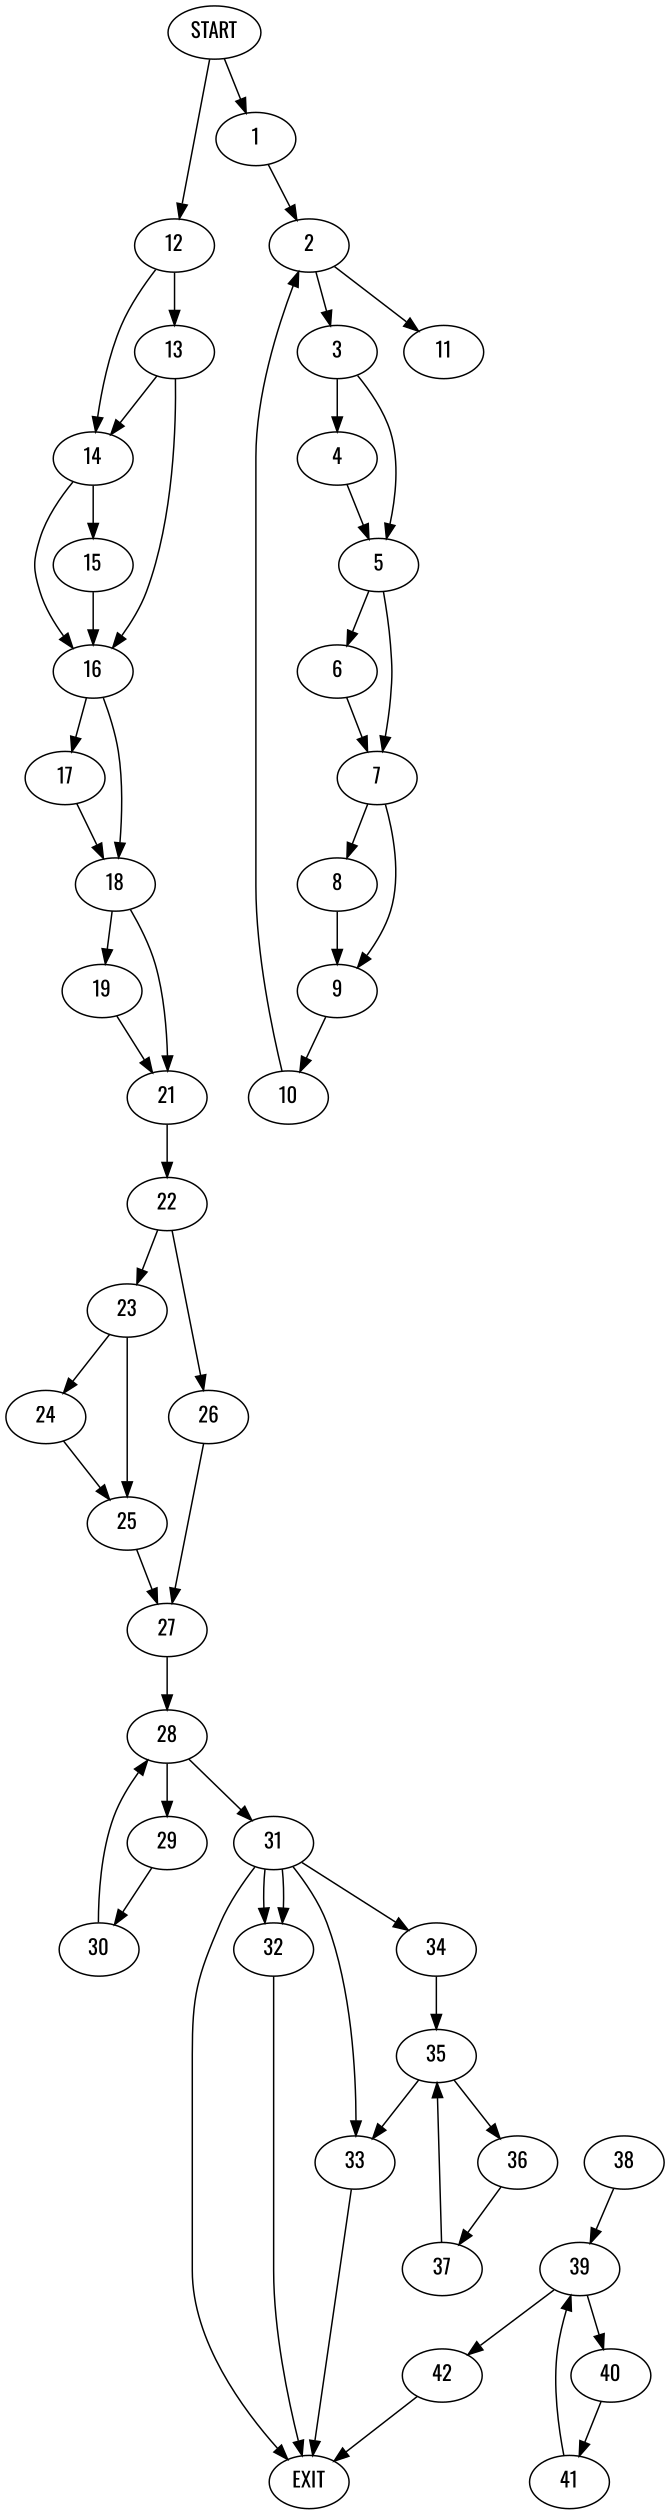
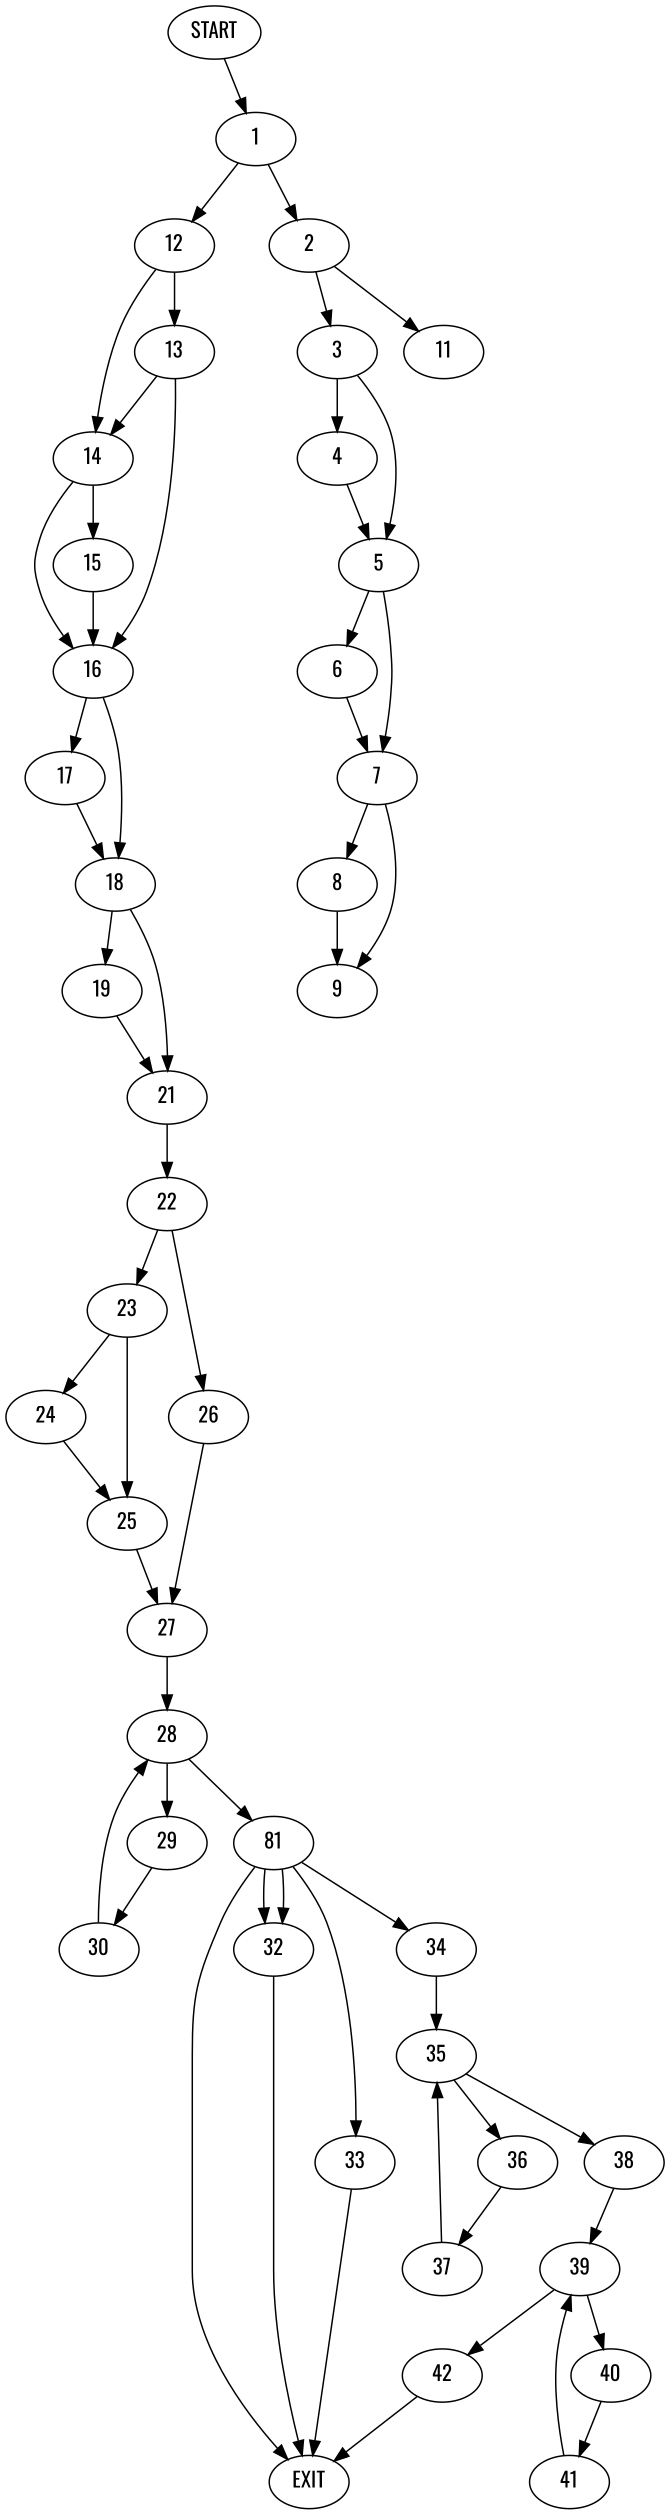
(196, 131) -> (220, 186)
(288, 1098) -> none
(274, 1843) -> (274, 1843)
(400, 2103) -> (523, 2106)
